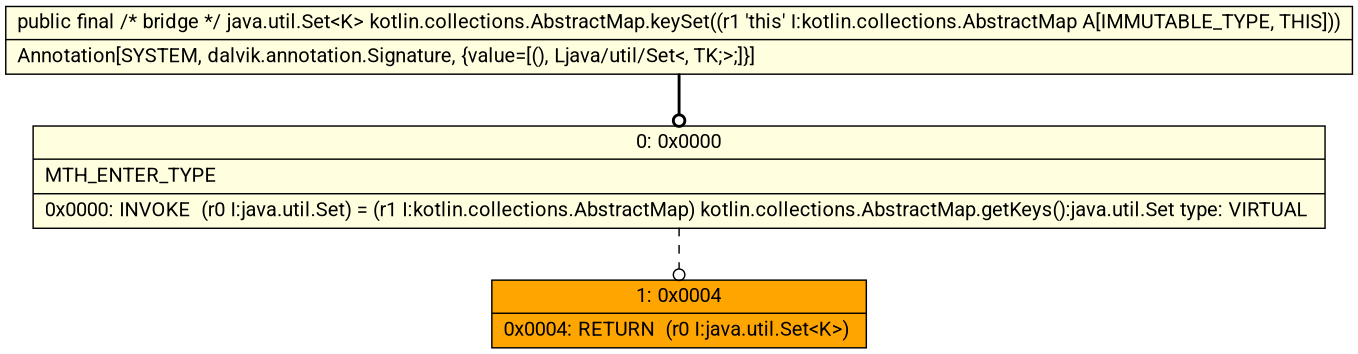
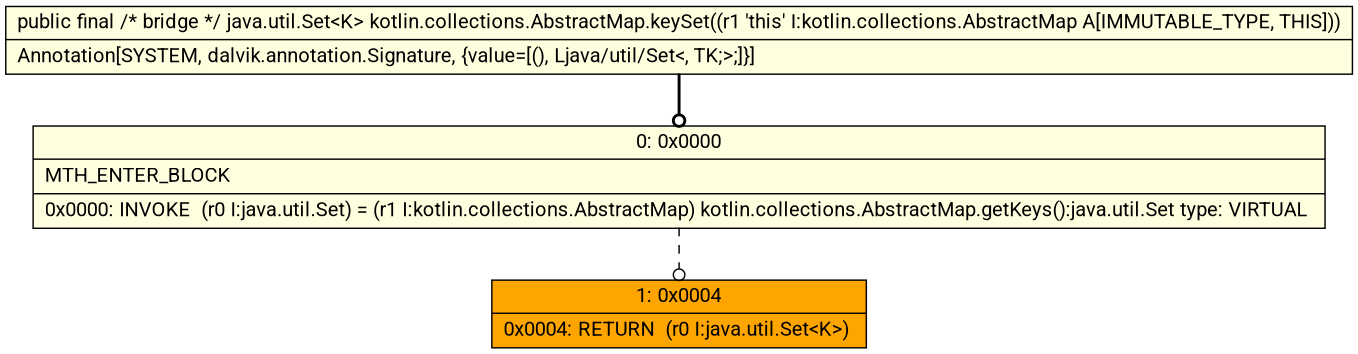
(131, 176) -> (138, 176)
